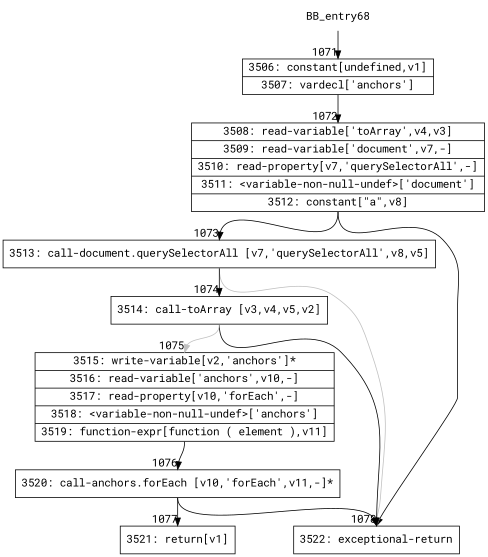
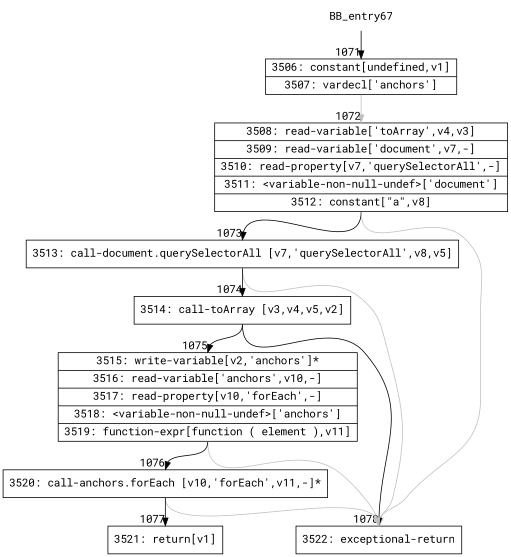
(338, 17) -> (361, 17)
(338, 105) -> (361, 105)
(457, 328) -> (481, 337)
(206, 337) -> (229, 337)
none -> (296, 460)
(273, 512) -> (268, 512)
